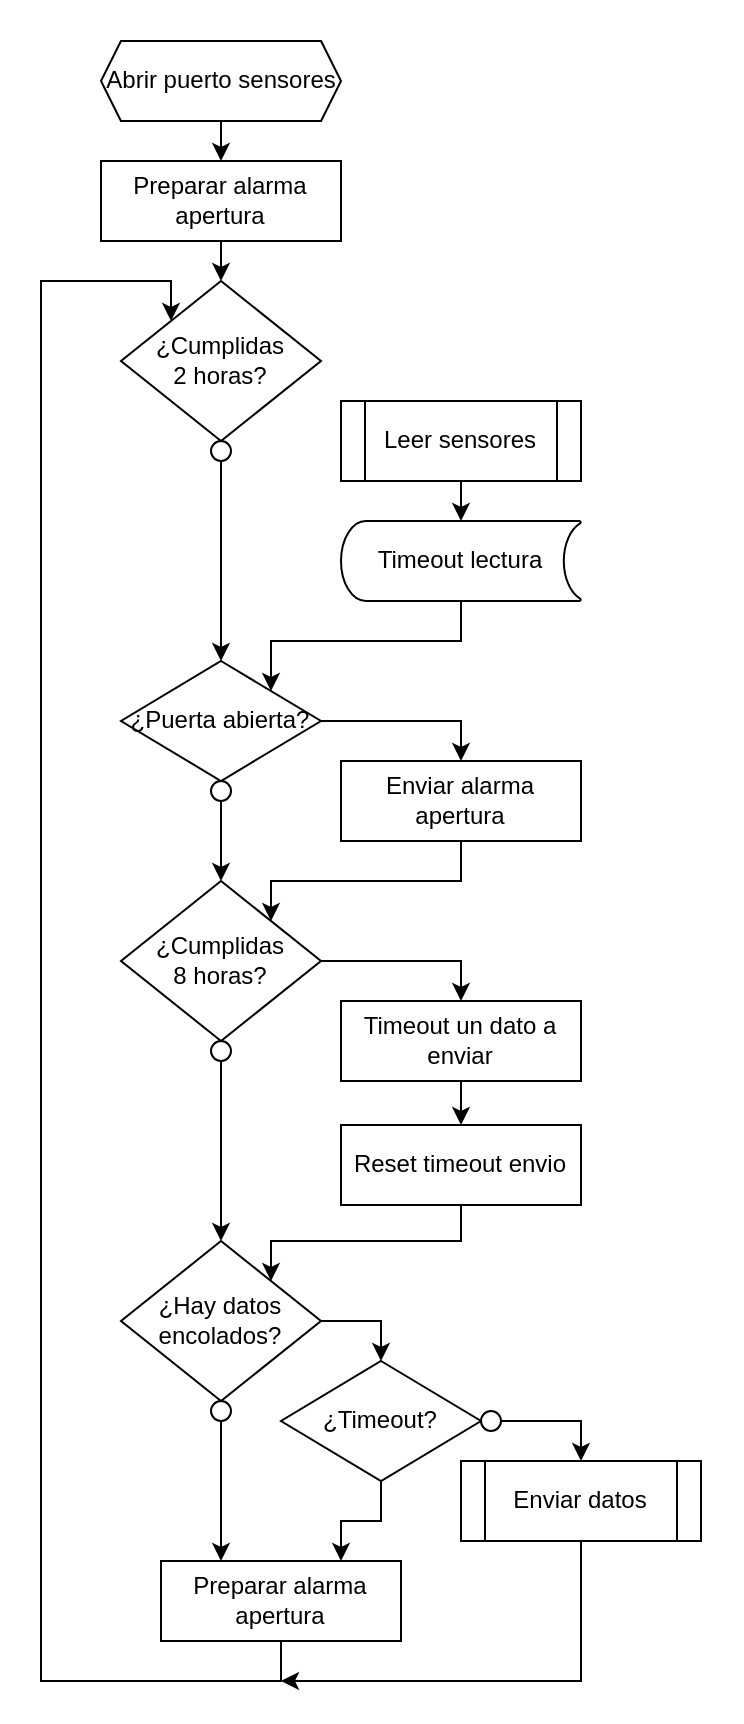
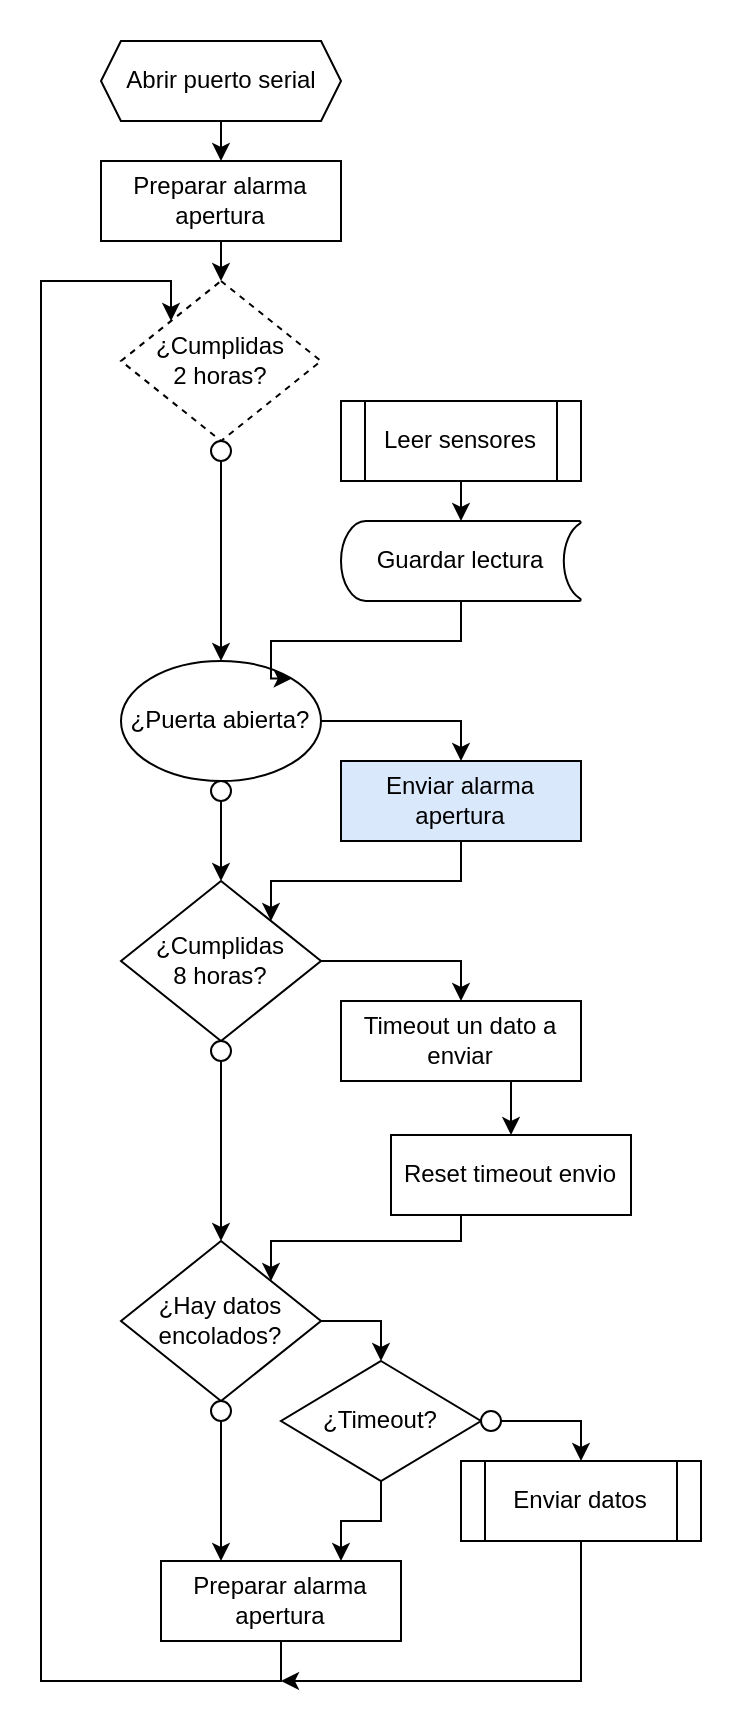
(222, 81) -> (222, 81)
(221, 361) -> (221, 361)
(461, 561) -> (461, 561)
(221, 721) -> (221, 721)
(461, 801) -> (461, 801)
(461, 1165) -> (511, 1175)
